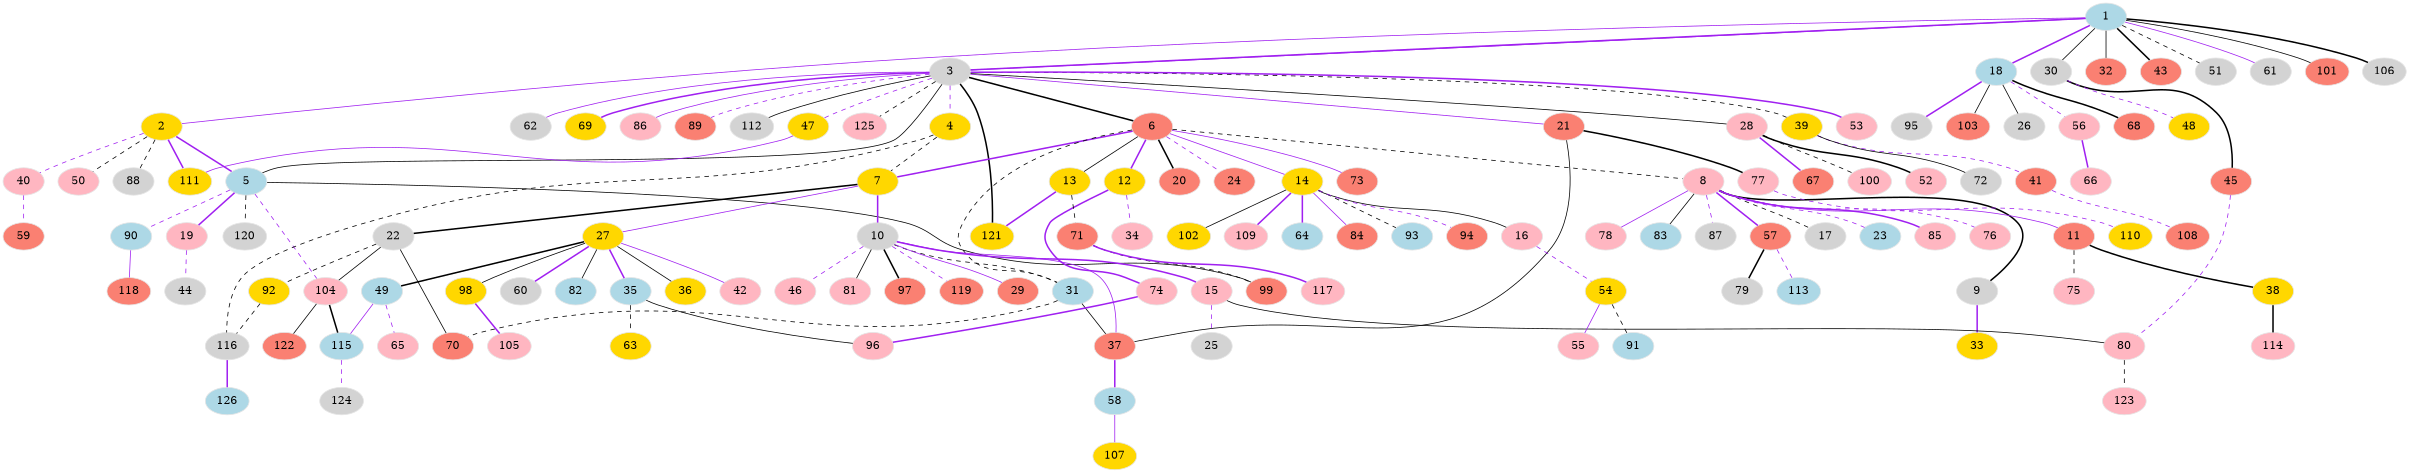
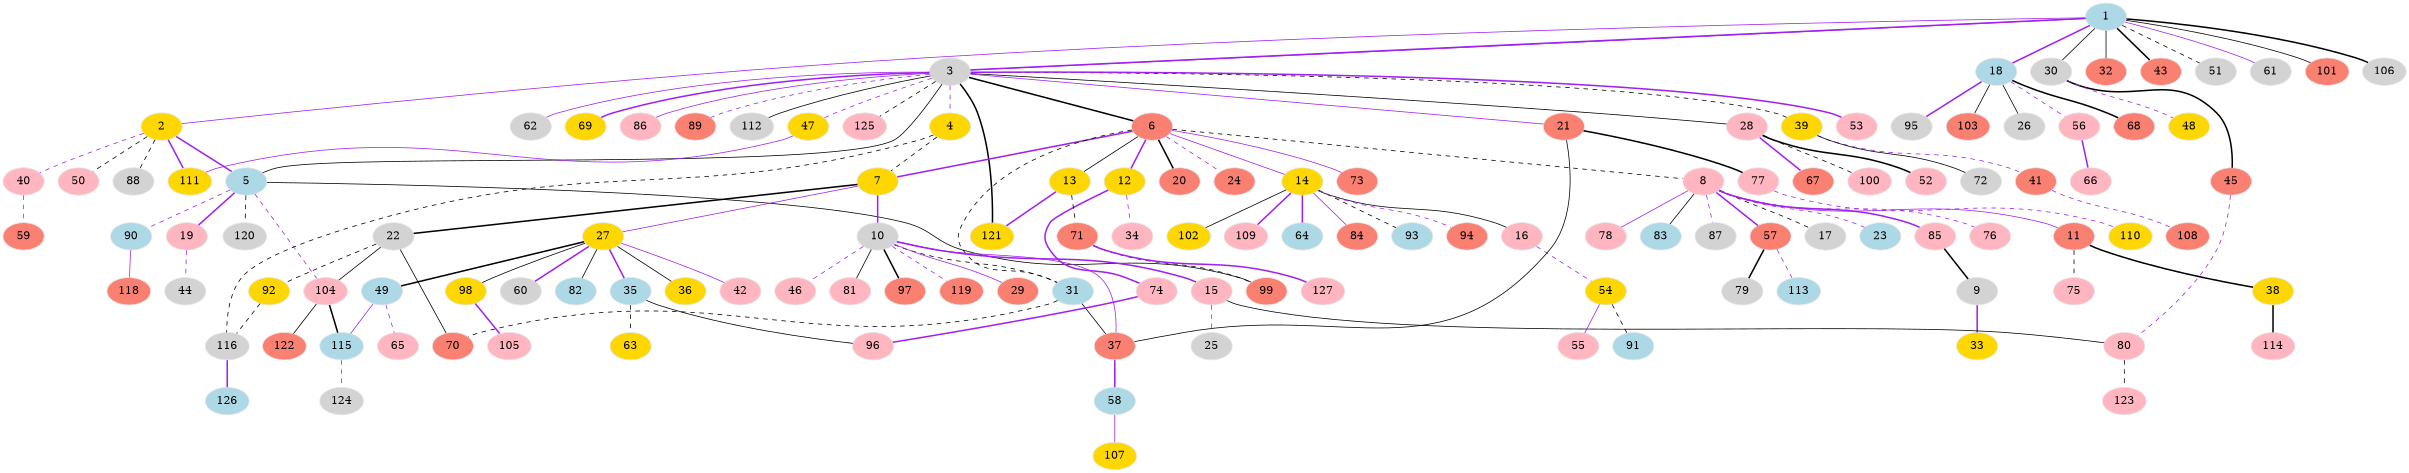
(1906, 198) -> (1956, 264)
(1323, 291) -> (1323, 291)
